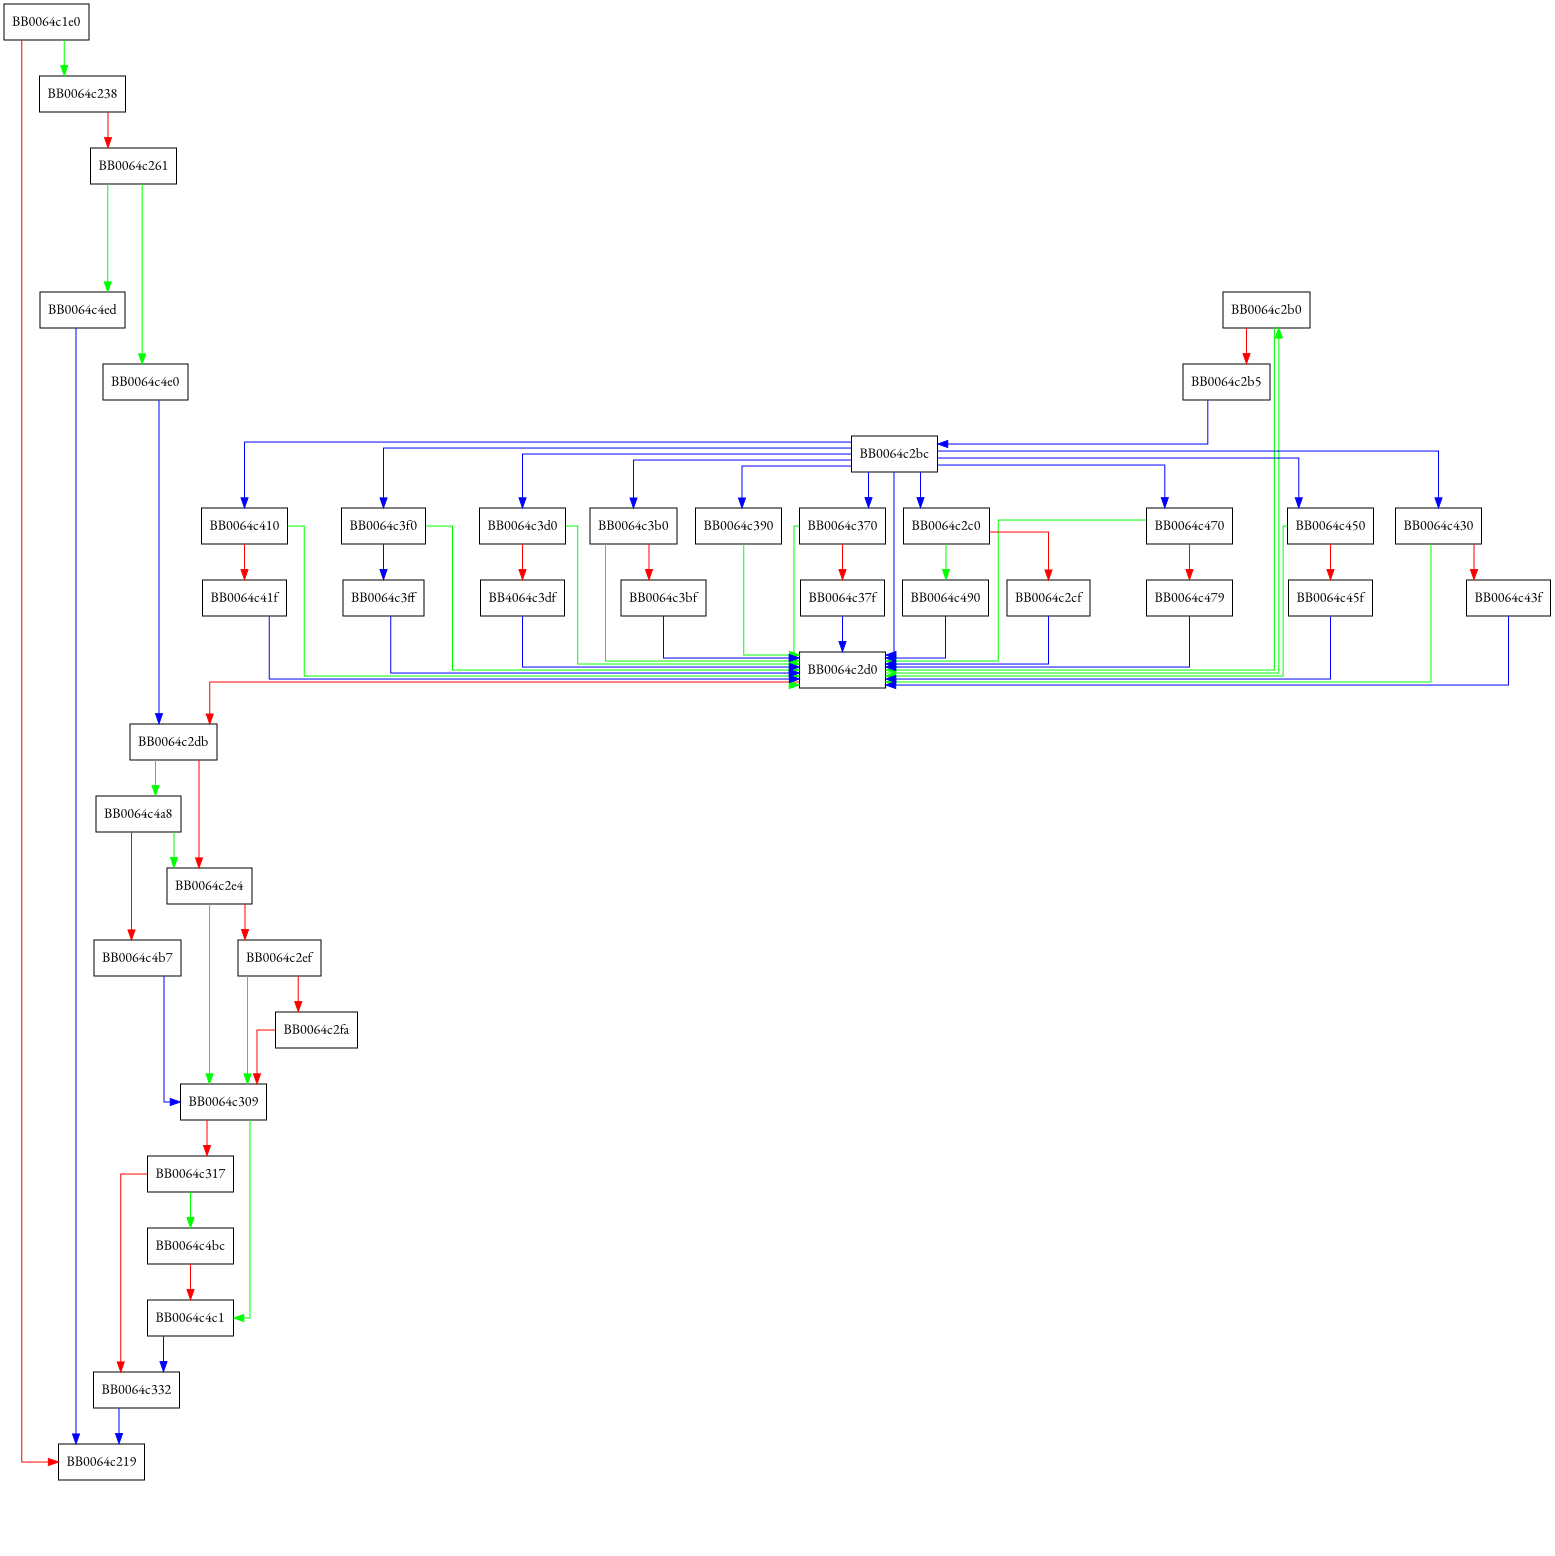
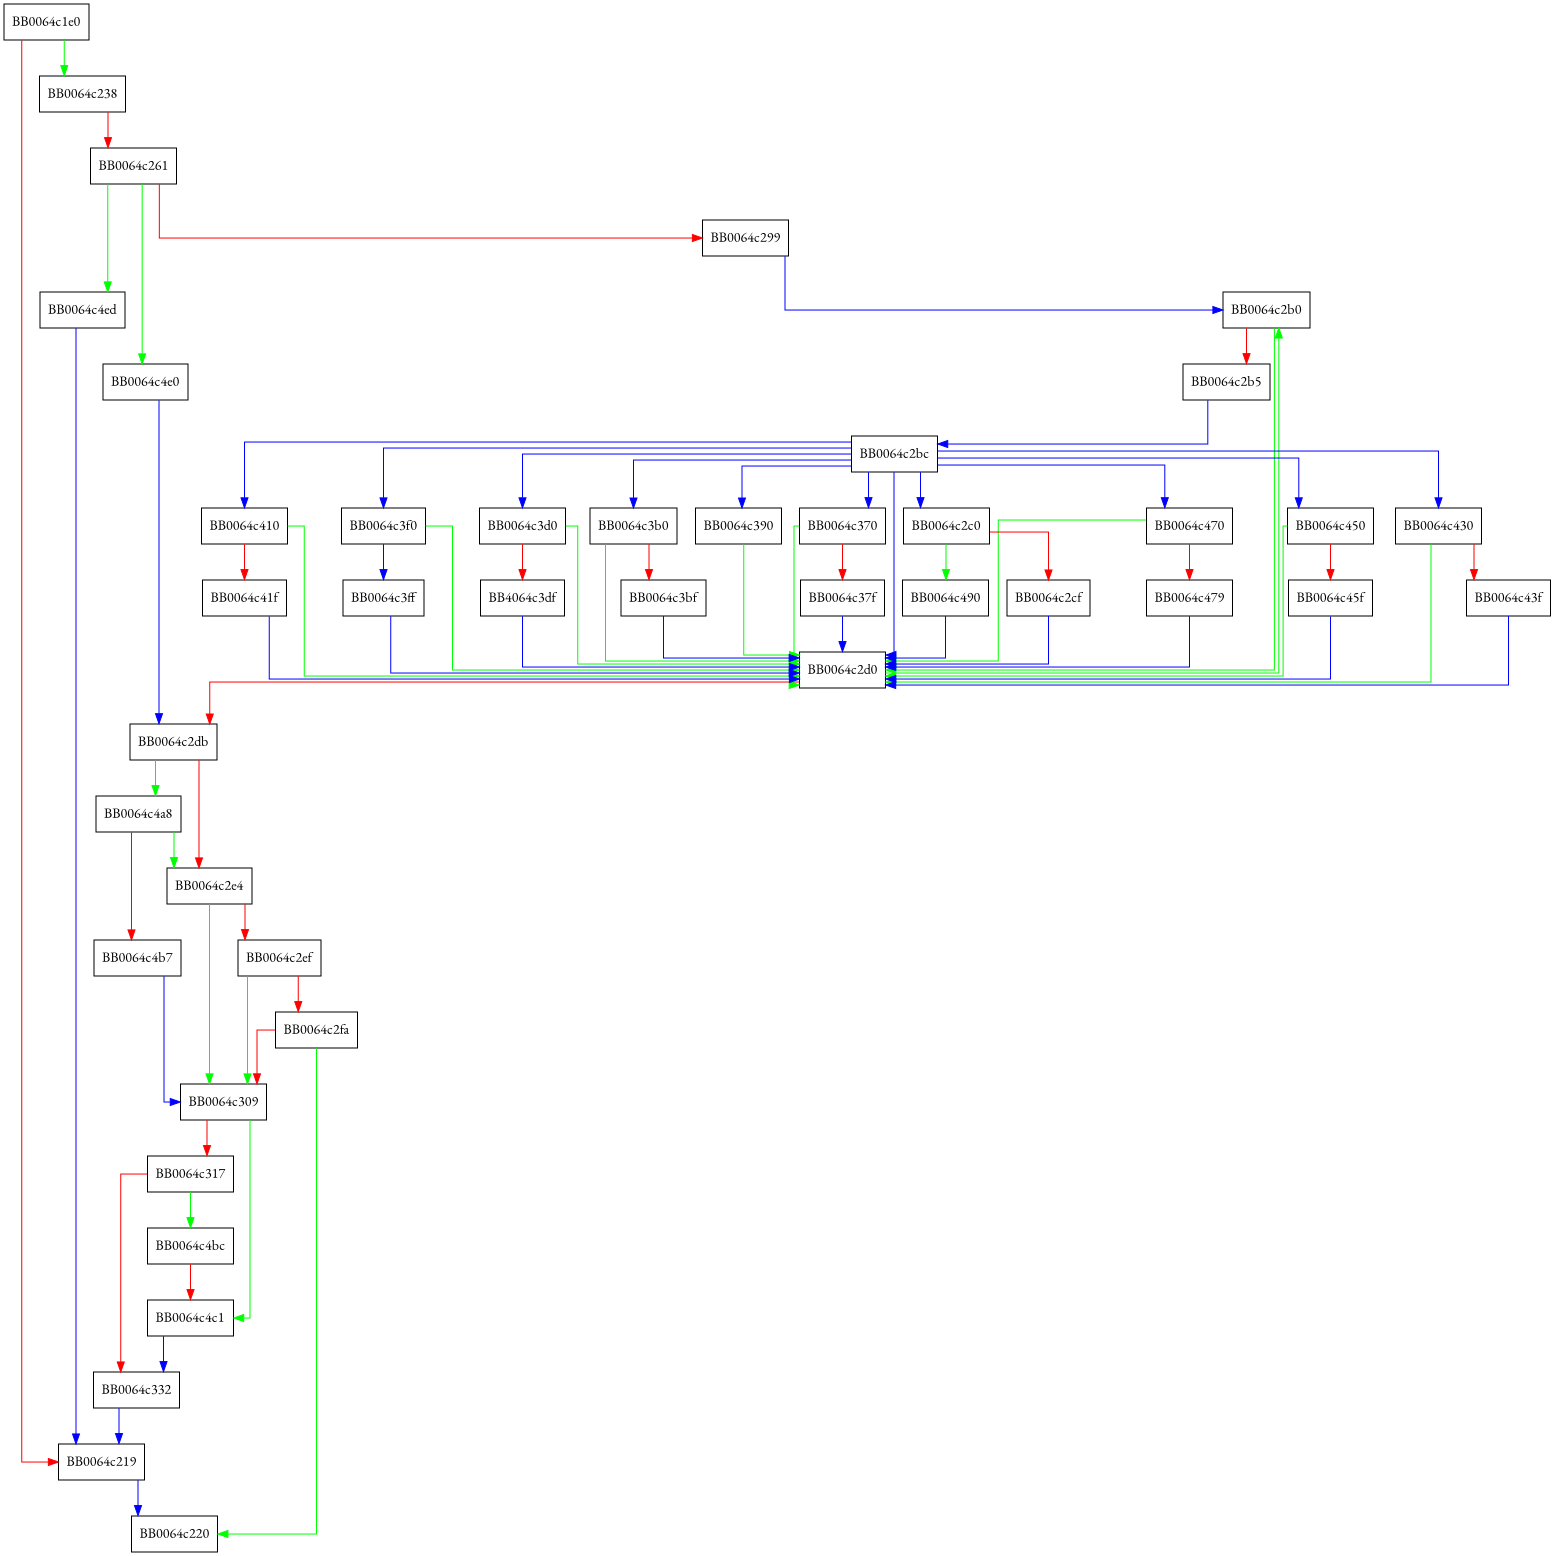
none -> (746, 238)
none -> (174, 1534)
